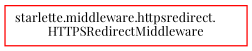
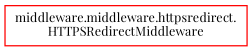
(126, 26) -> (126, 26)
